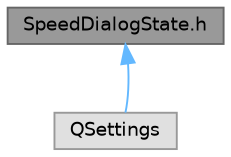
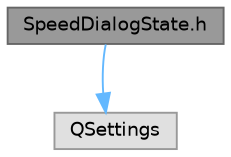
(128, 88) -> (103, 69)
